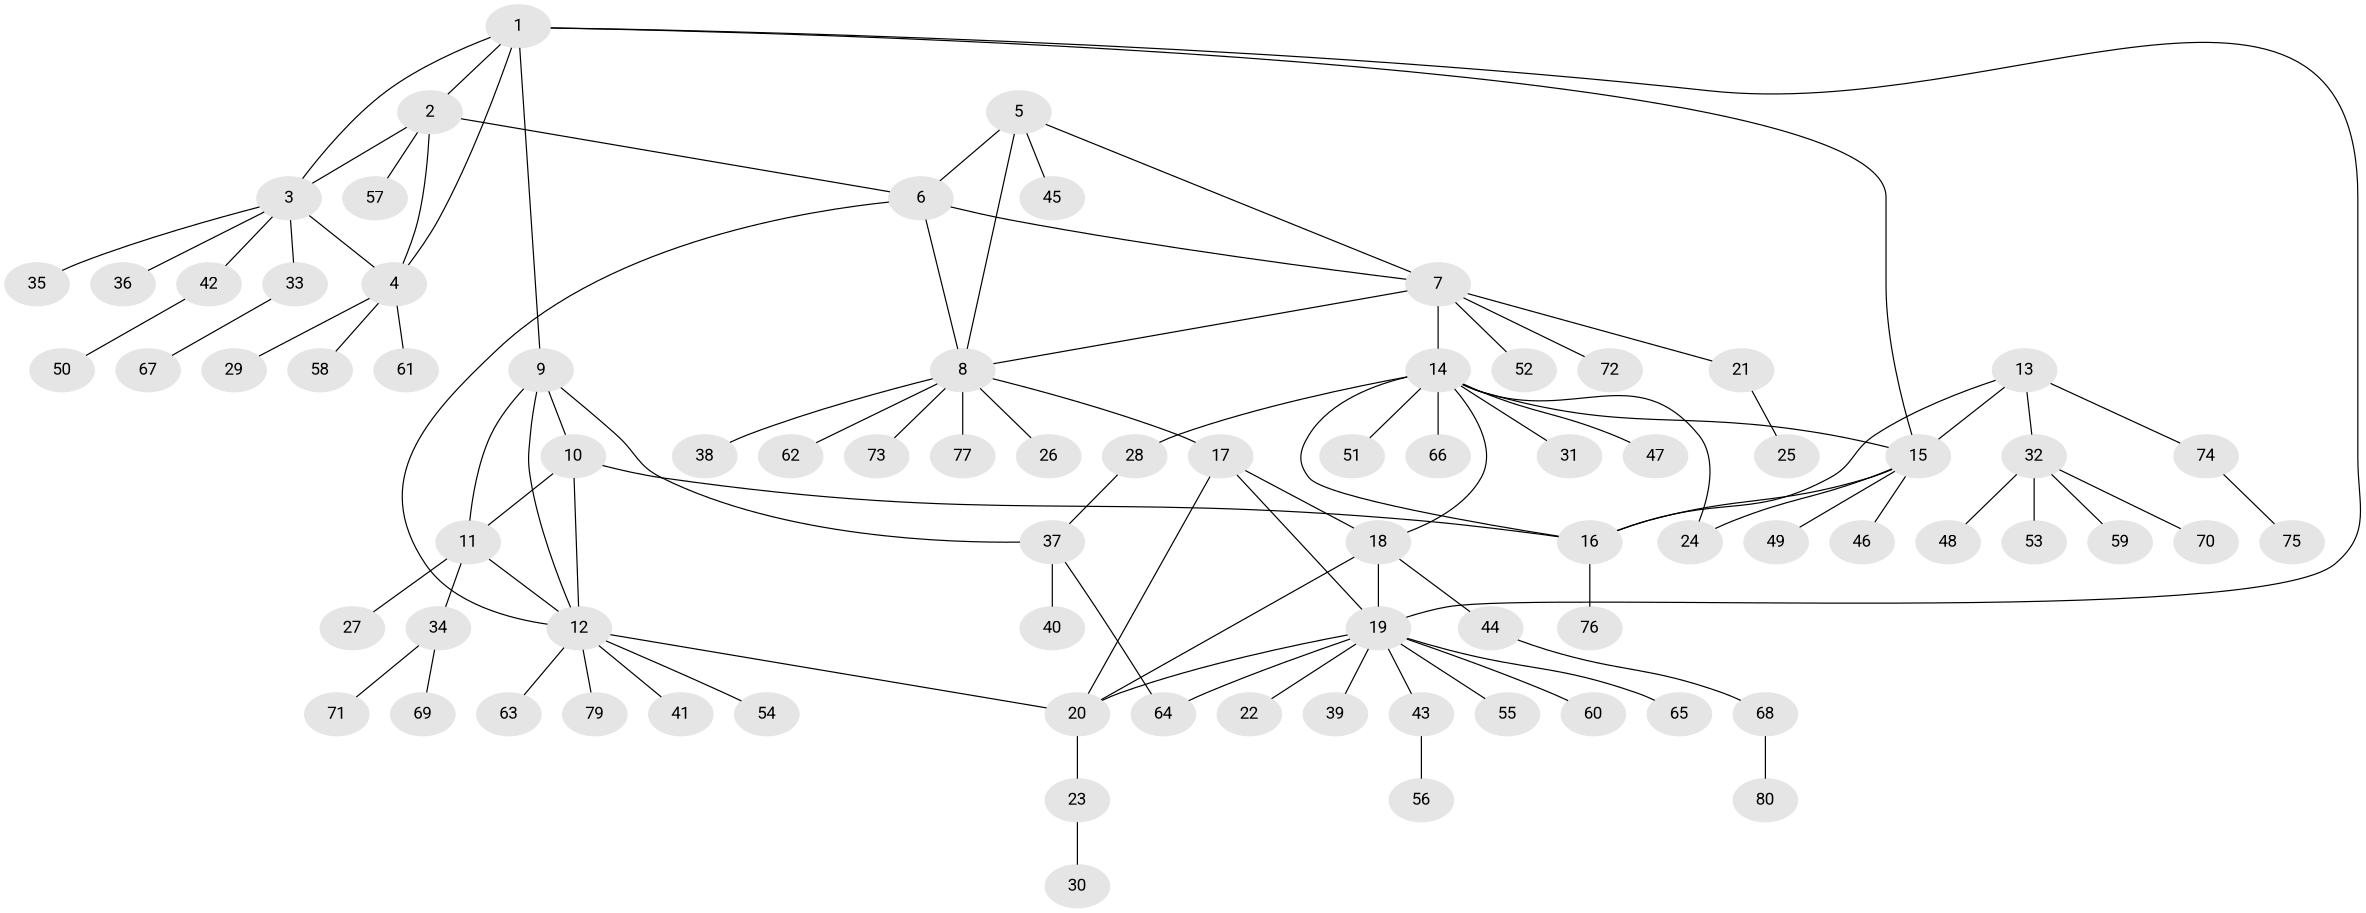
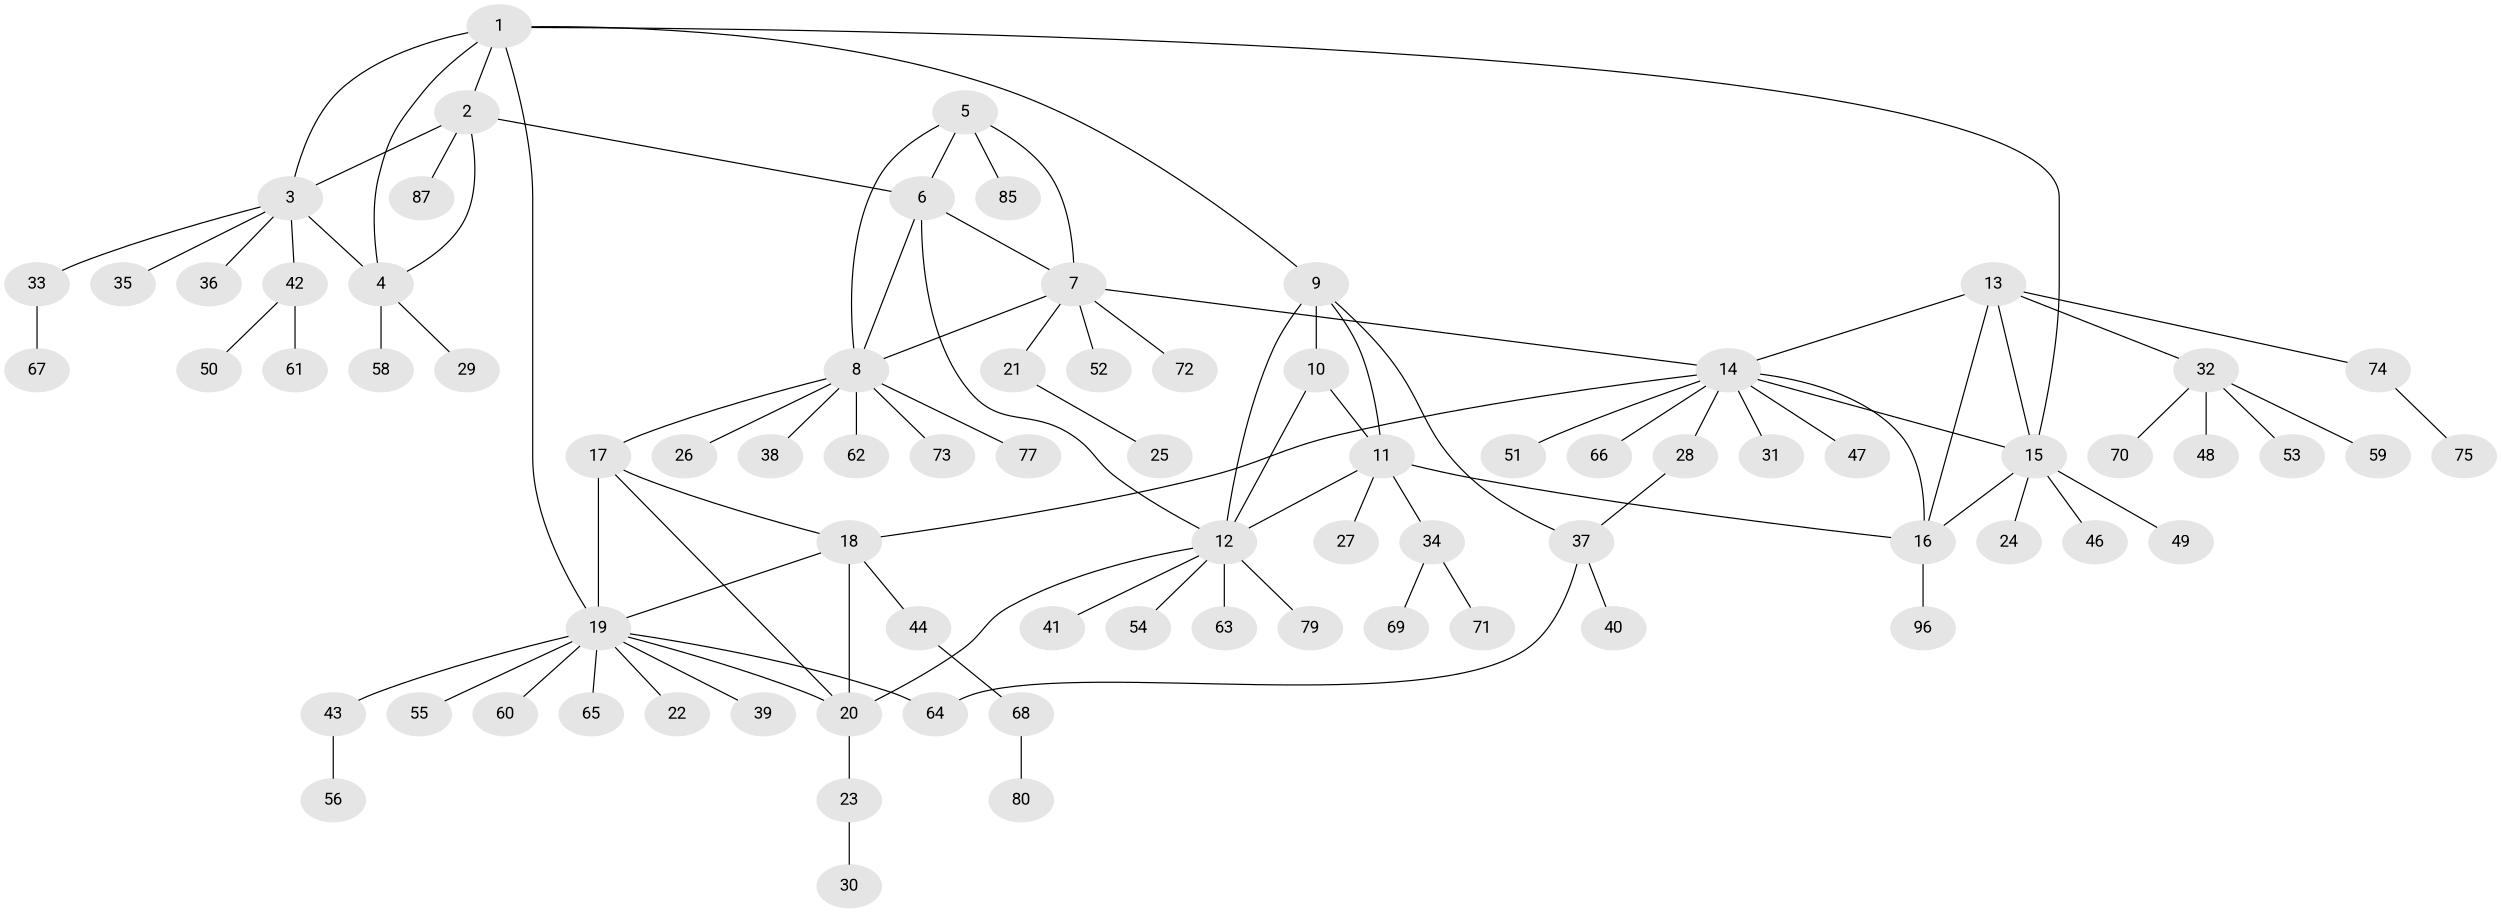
(375, 198) -> (422, 198)
(1052, 198) -> (1008, 198)
(400, 327) -> (295, 327)
(1631, 397) -> (1861, 327)
(1056, 506) -> (1650, 507)
(1590, 628) -> (1923, 628)
